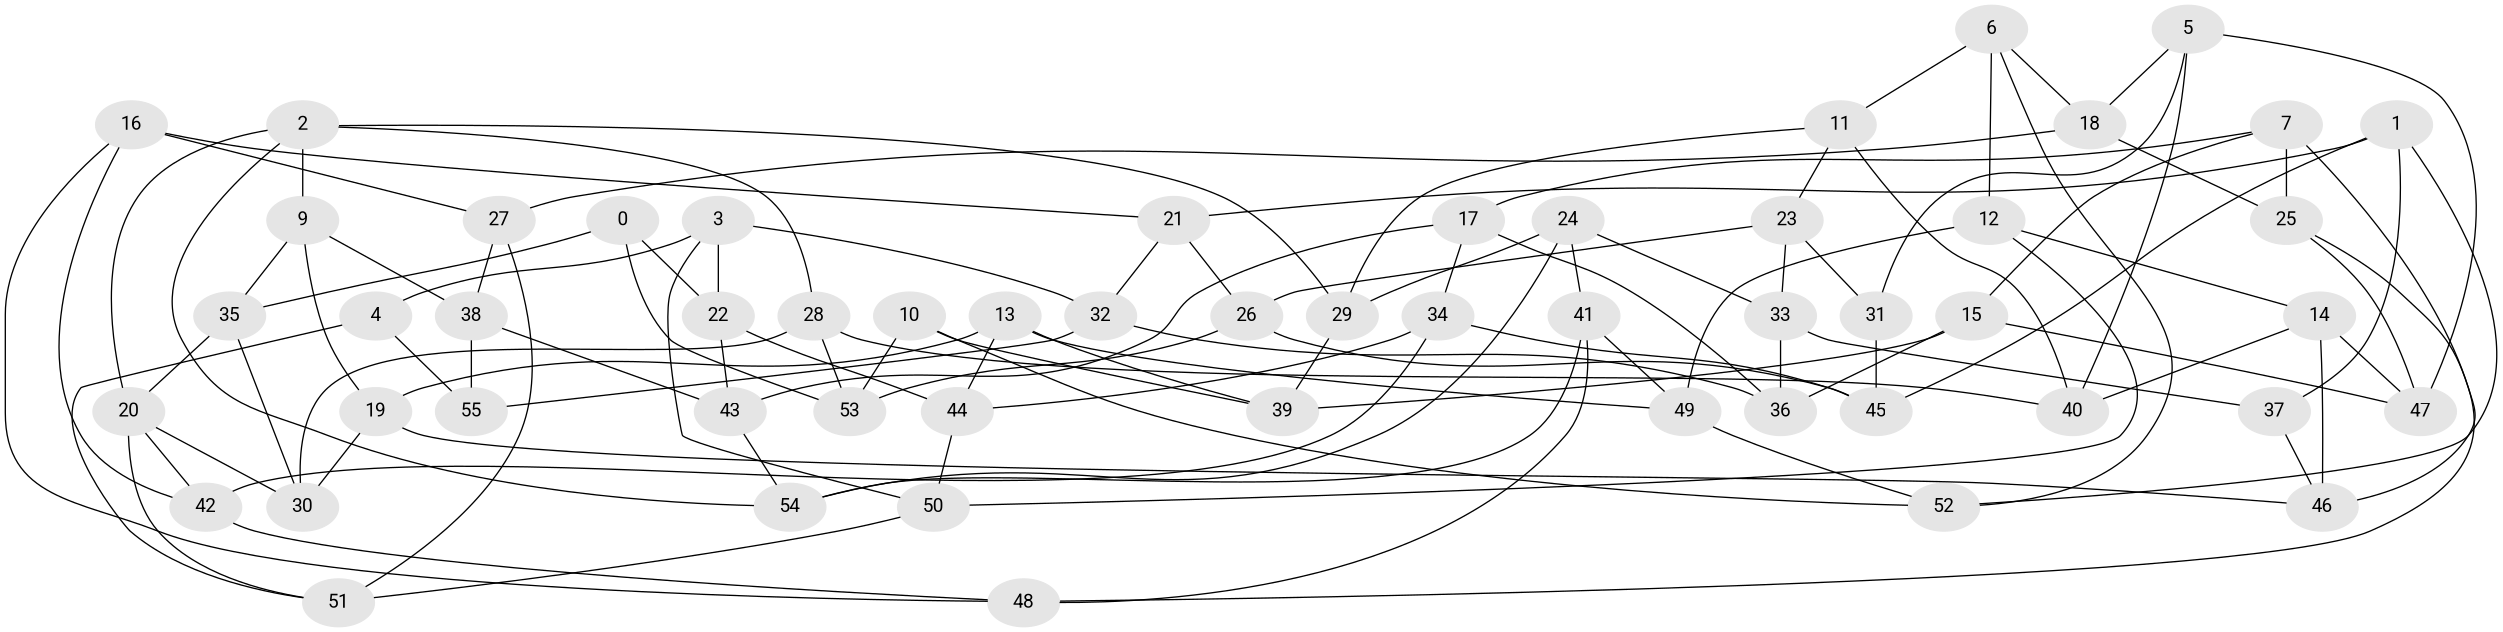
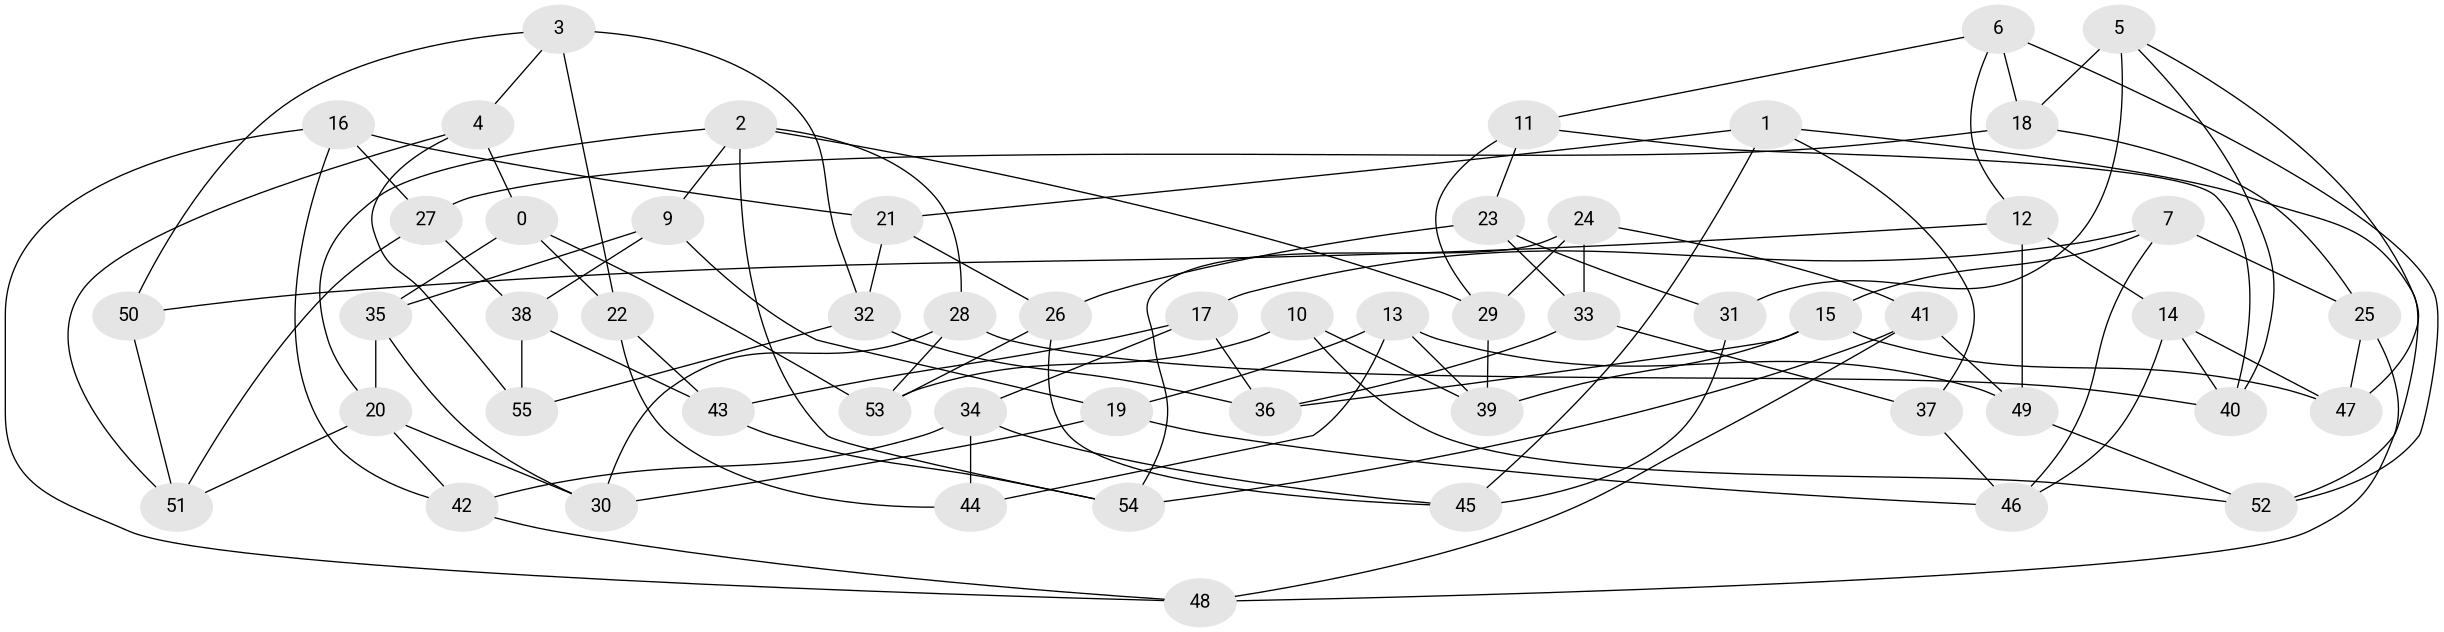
none -> (500, 173)
(946, 457) -> none
